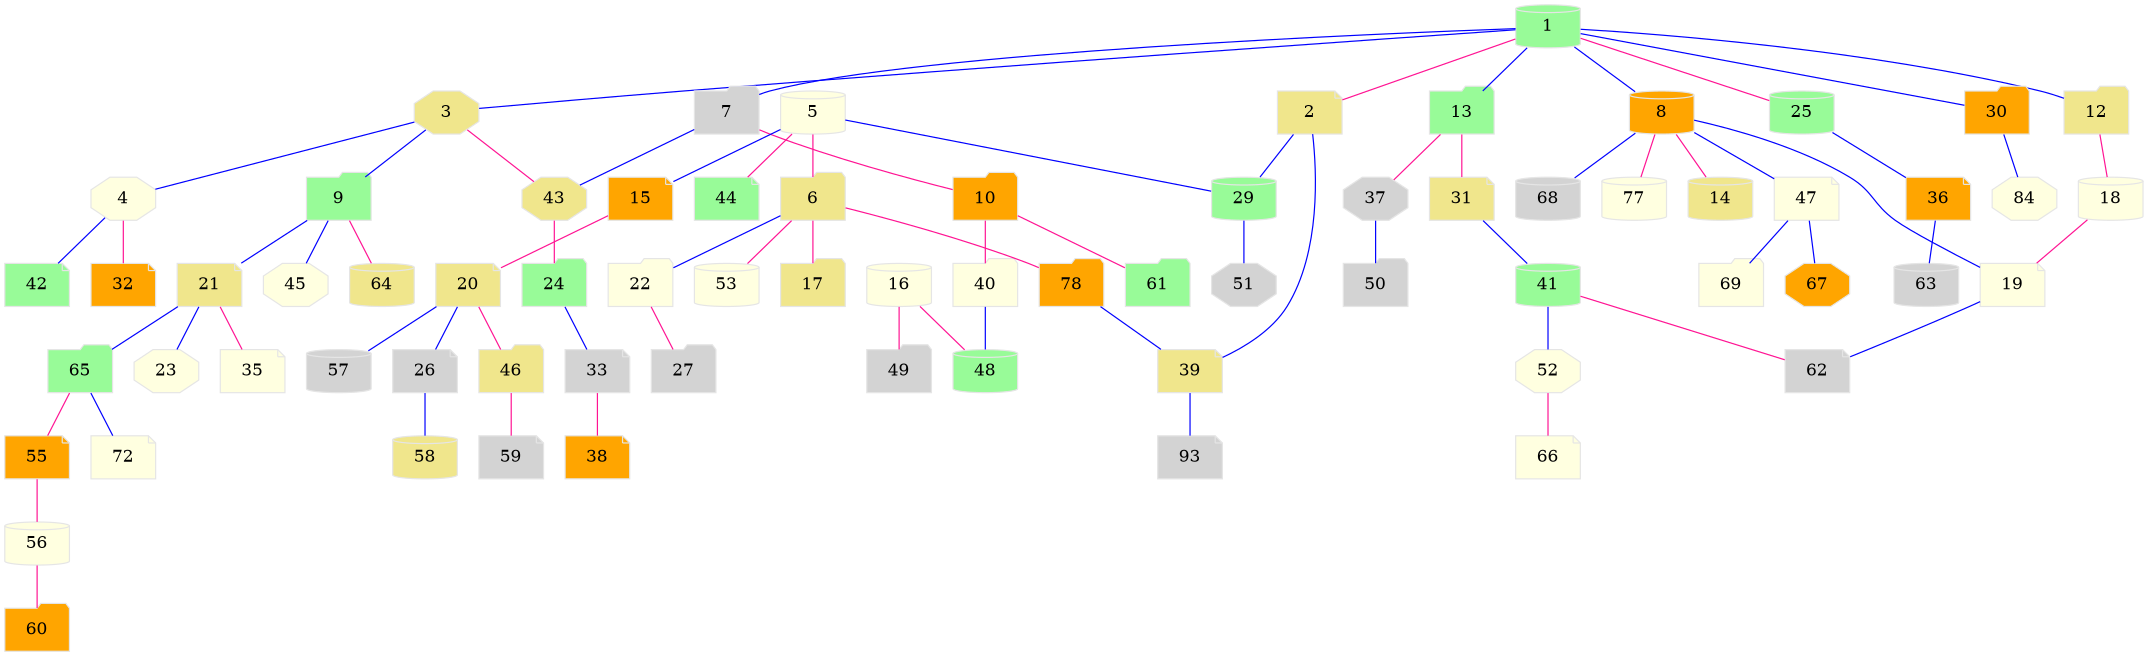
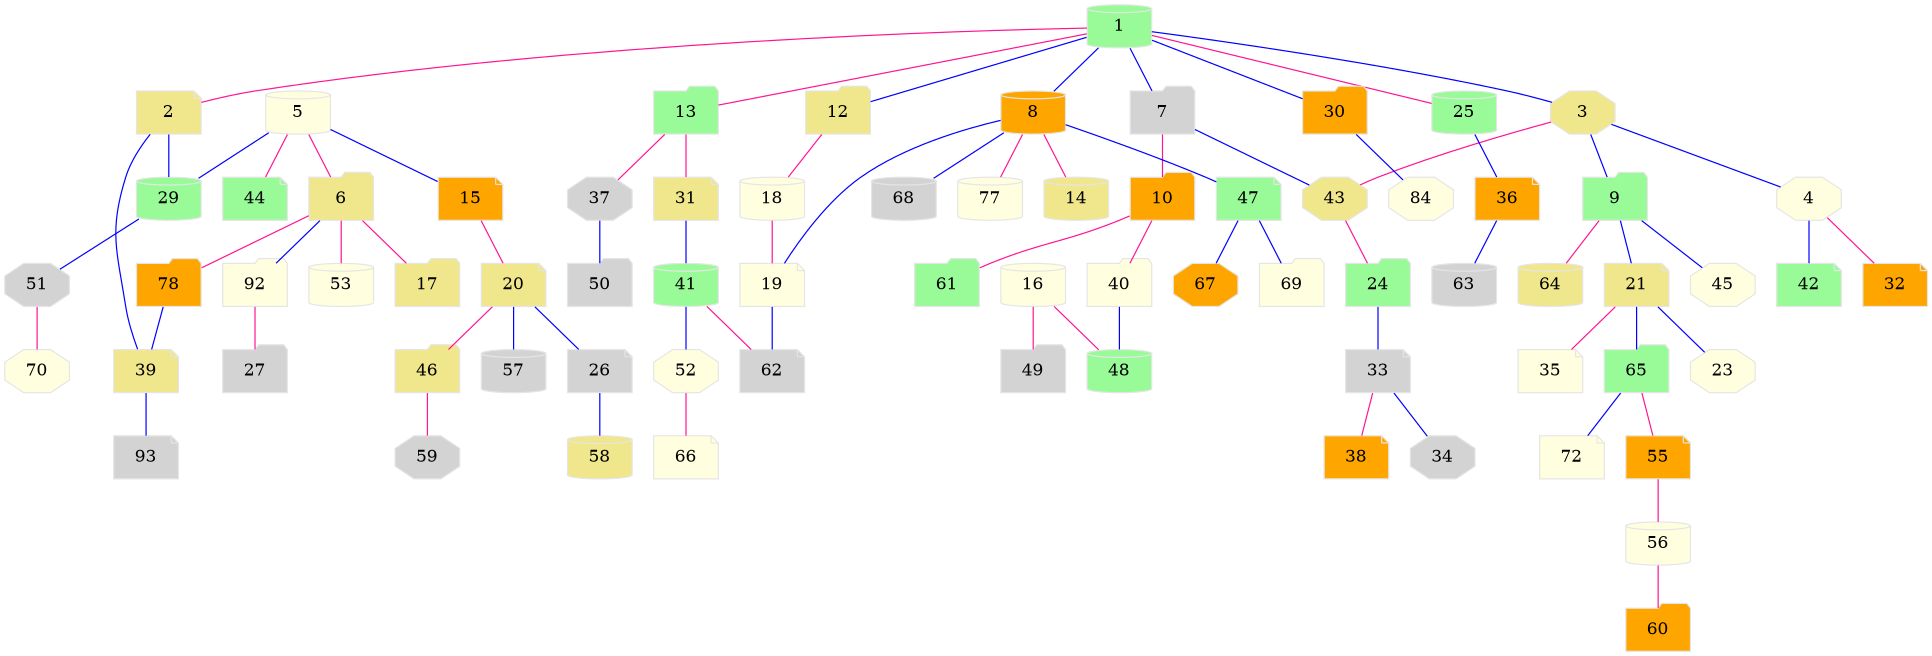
(1505, 69) -> (903, 69)
(1807, 199) -> (1249, 199)
(641, 285) -> (255, 285)
none -> (37, 371)
(511, 457) -> (427, 457)
none -> (1443, 457)
